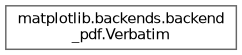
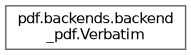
(121, 28) -> (96, 28)
